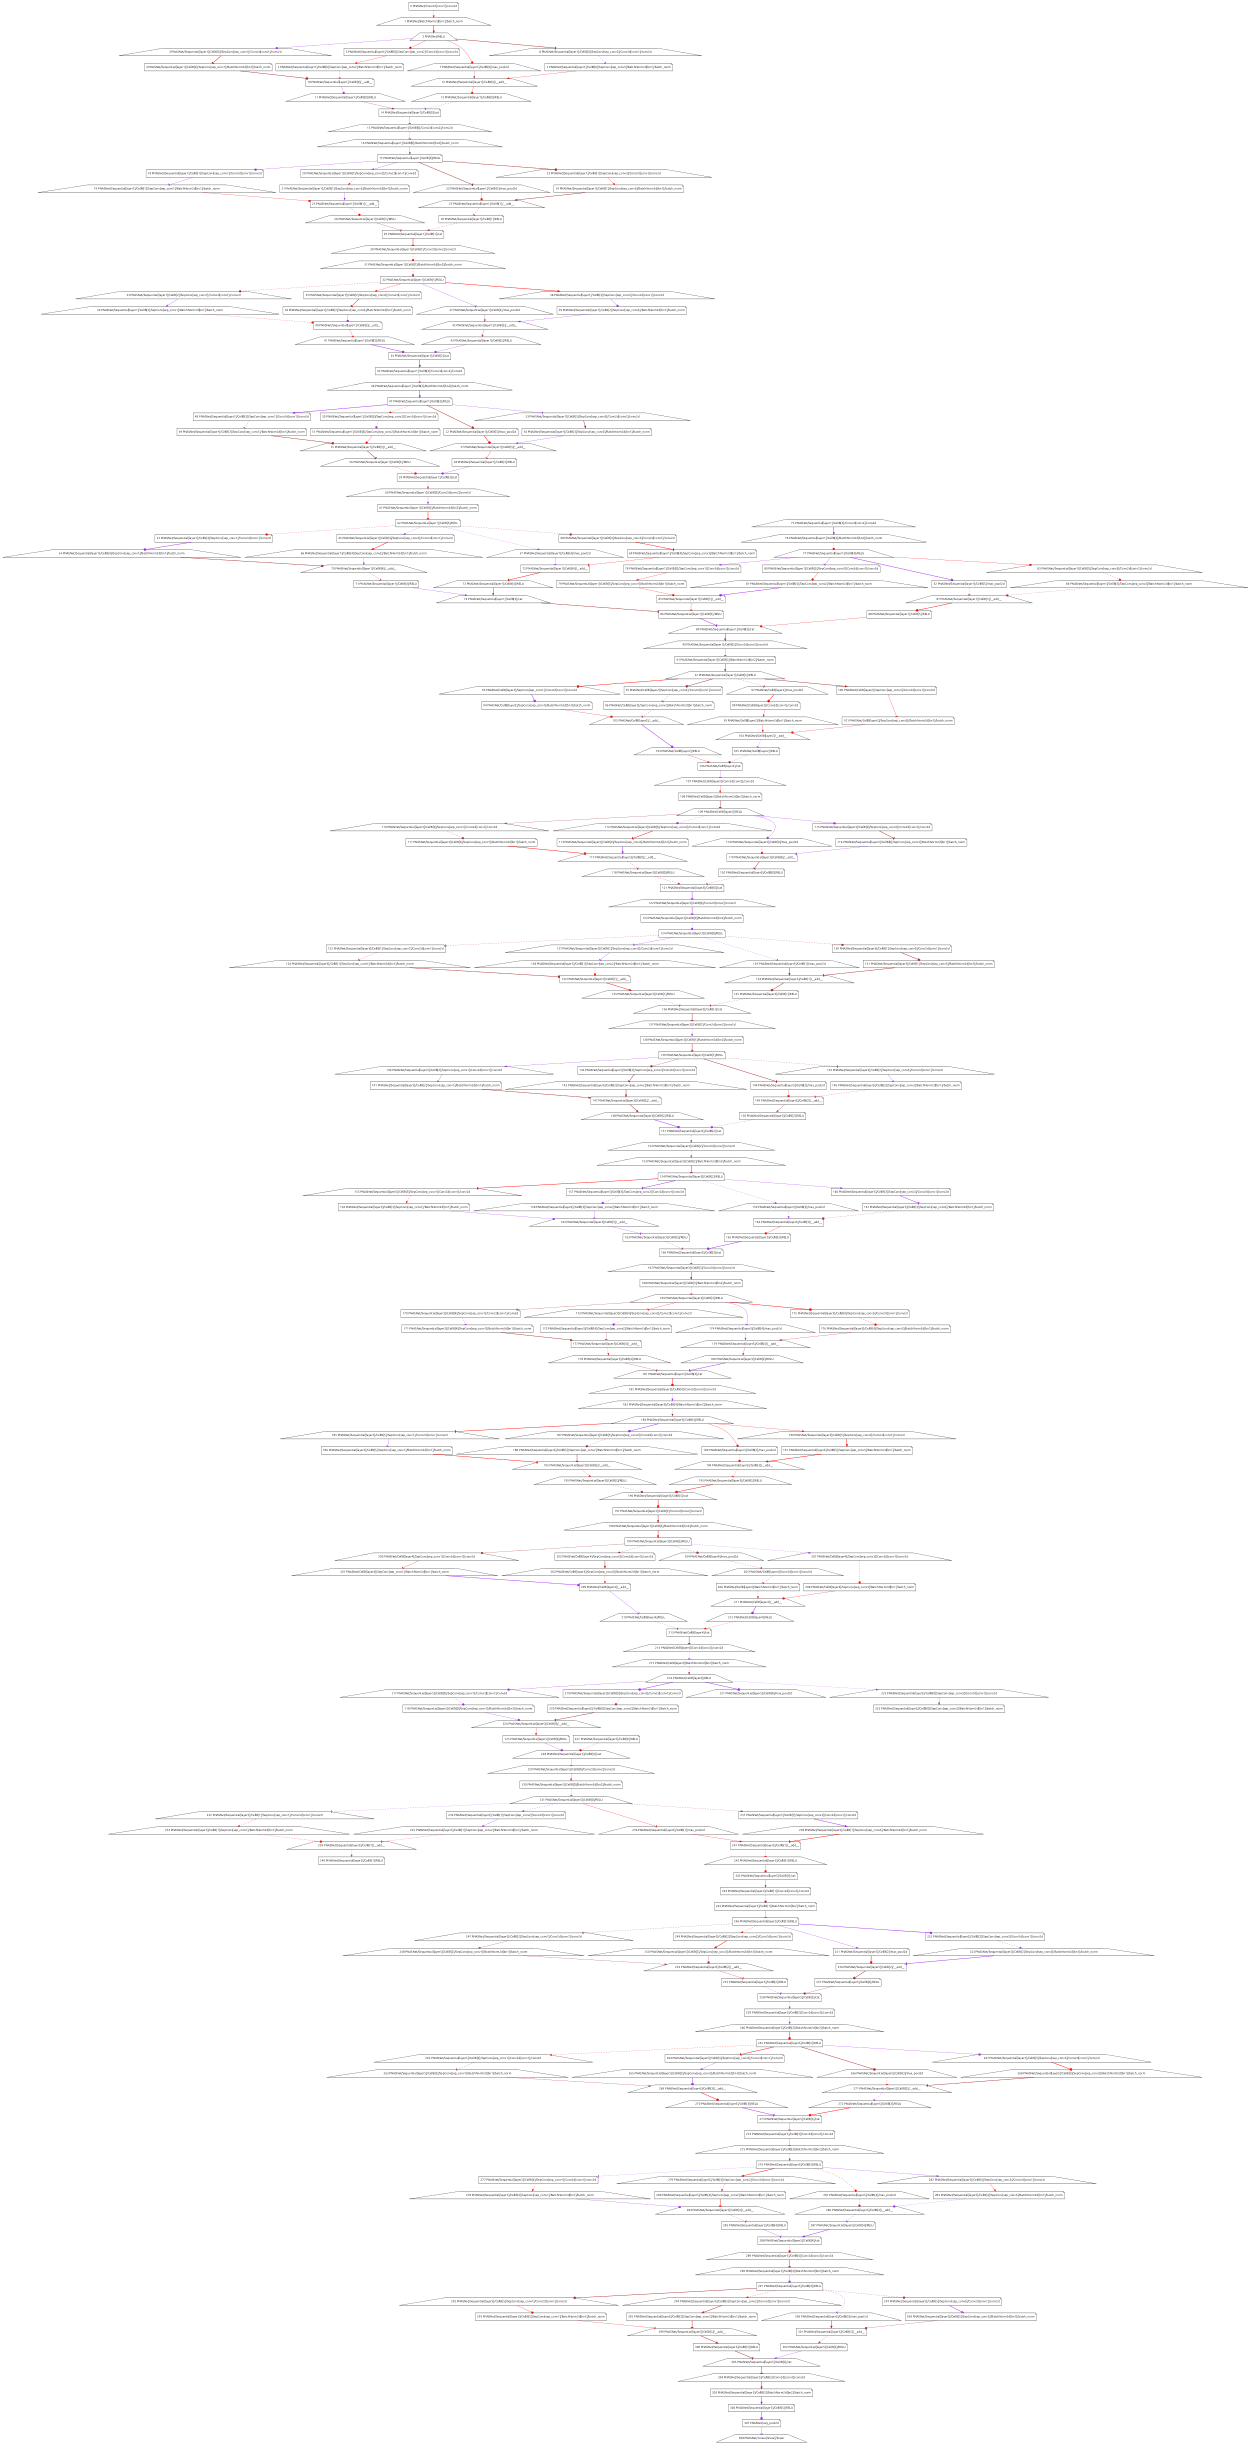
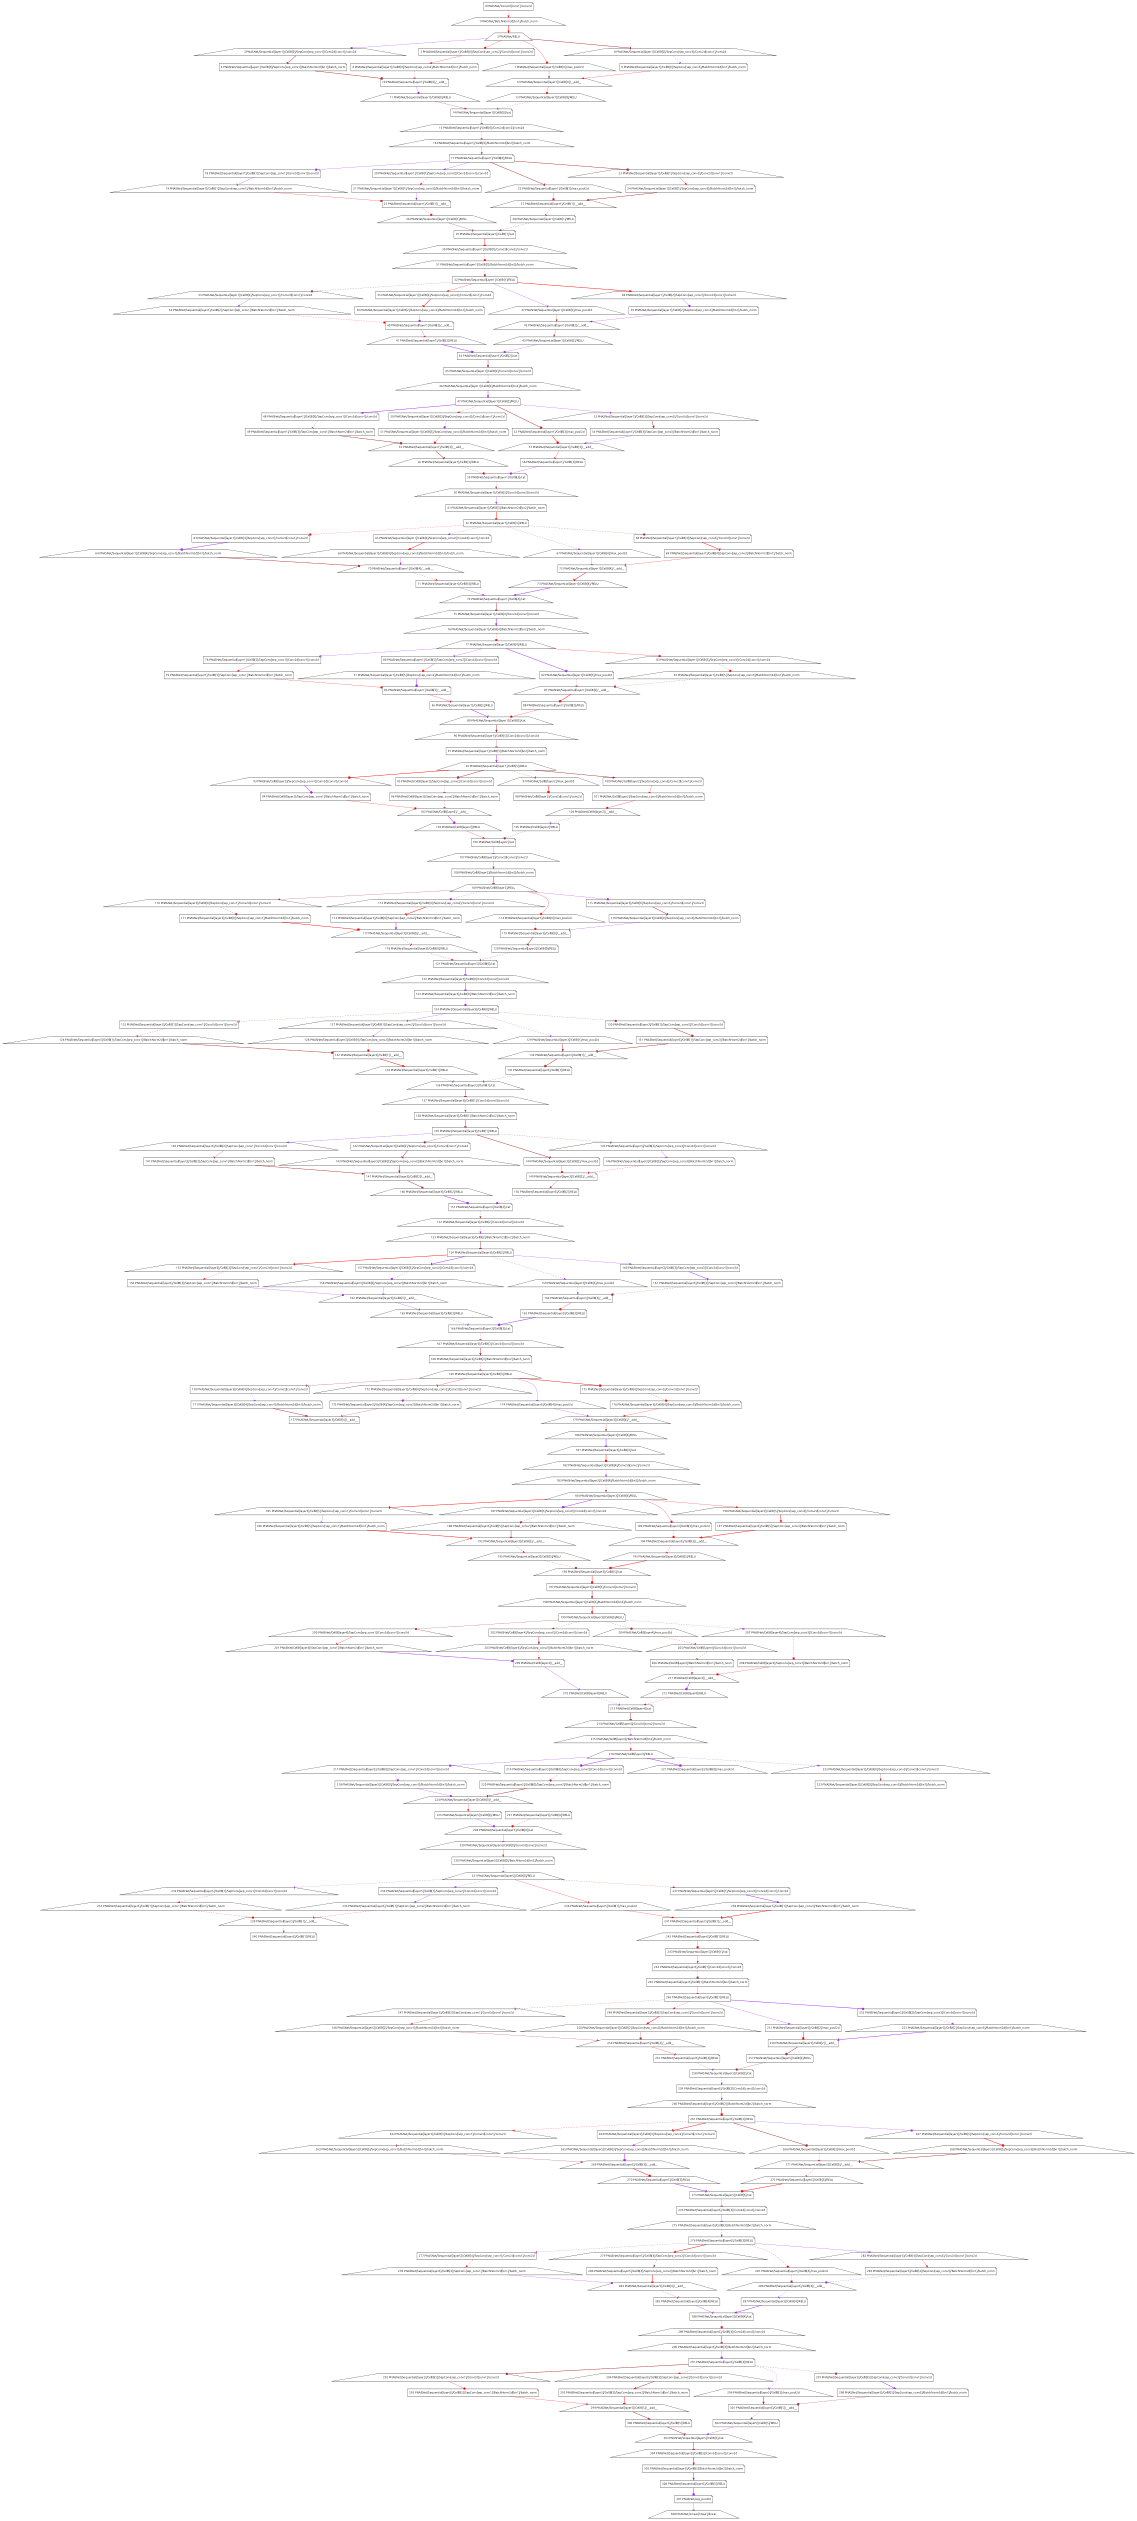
(599, 607) -> (496, 606)
(763, 721) -> none
(772, 822) -> (545, 898)
(656, 1238) -> (431, 1314)
(673, 1245) -> (455, 1321)
(610, 1359) -> none
